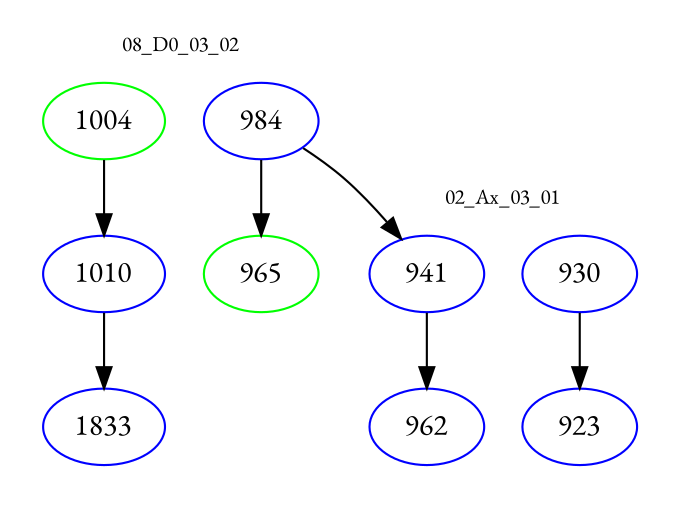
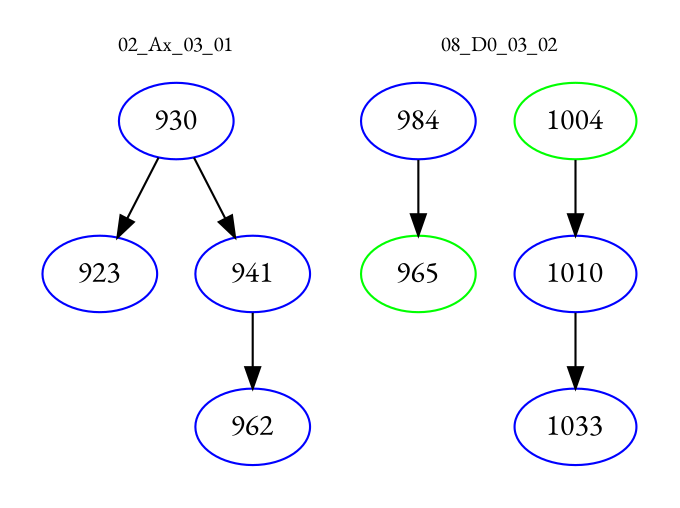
(366, 199) -> (210, 188)
(104, 427) -> (575, 427)
